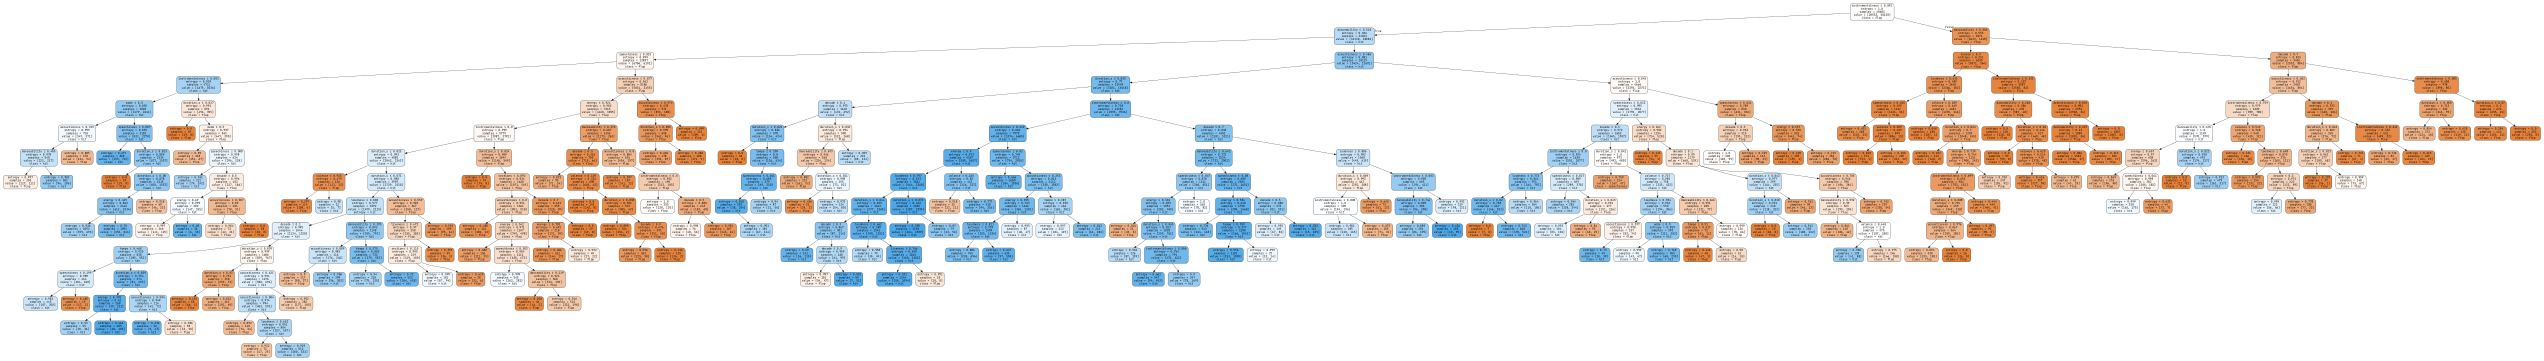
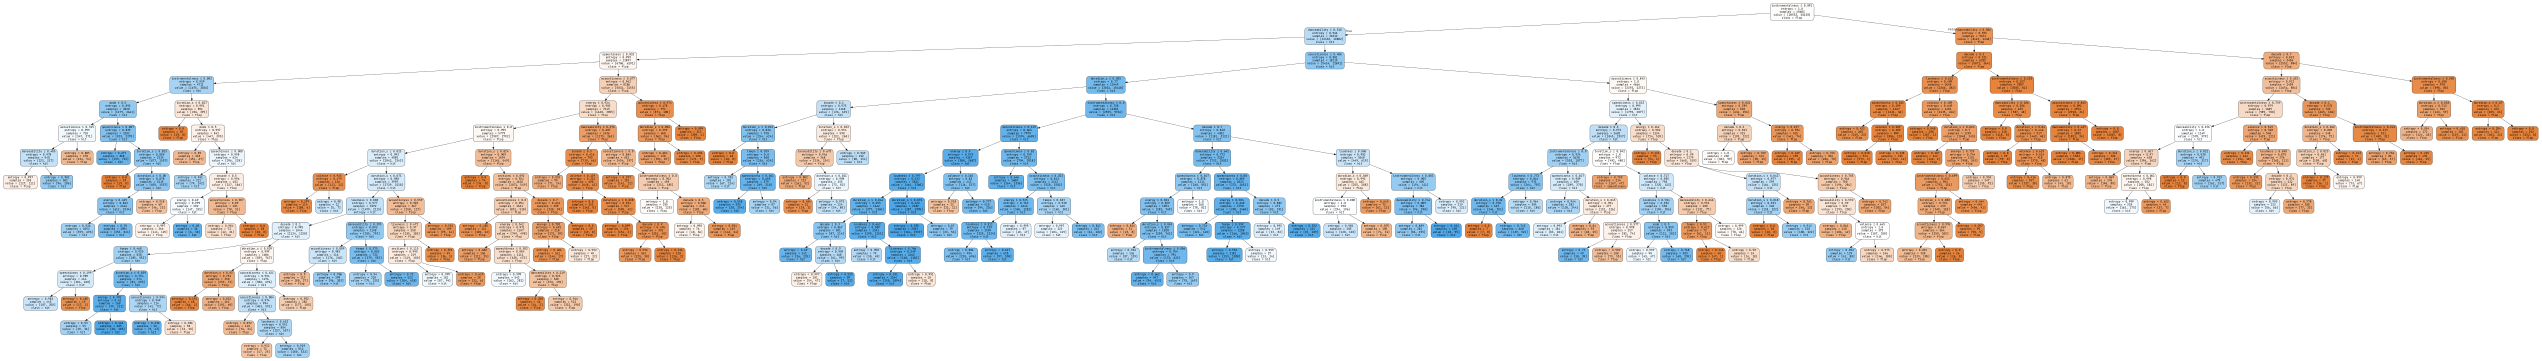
(743, 218) -> (739, 170)
none -> (1608, 255)
